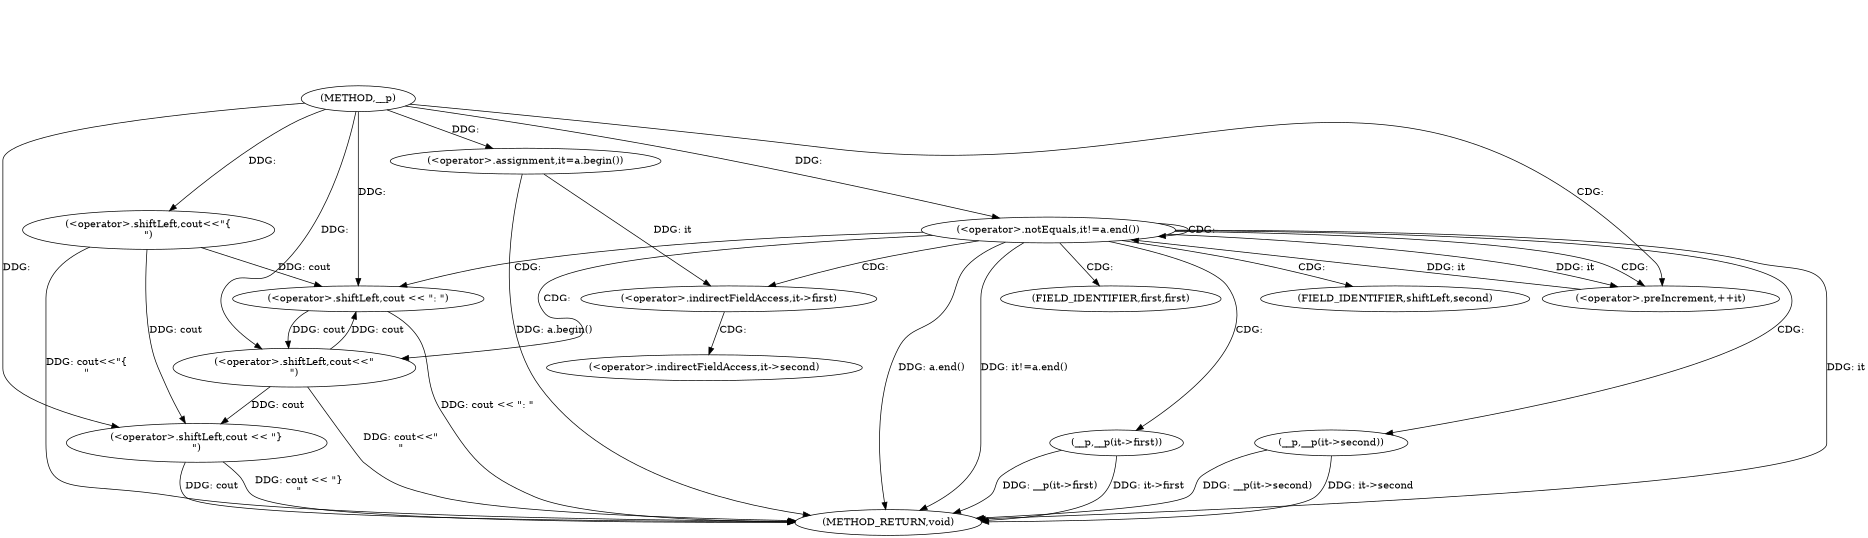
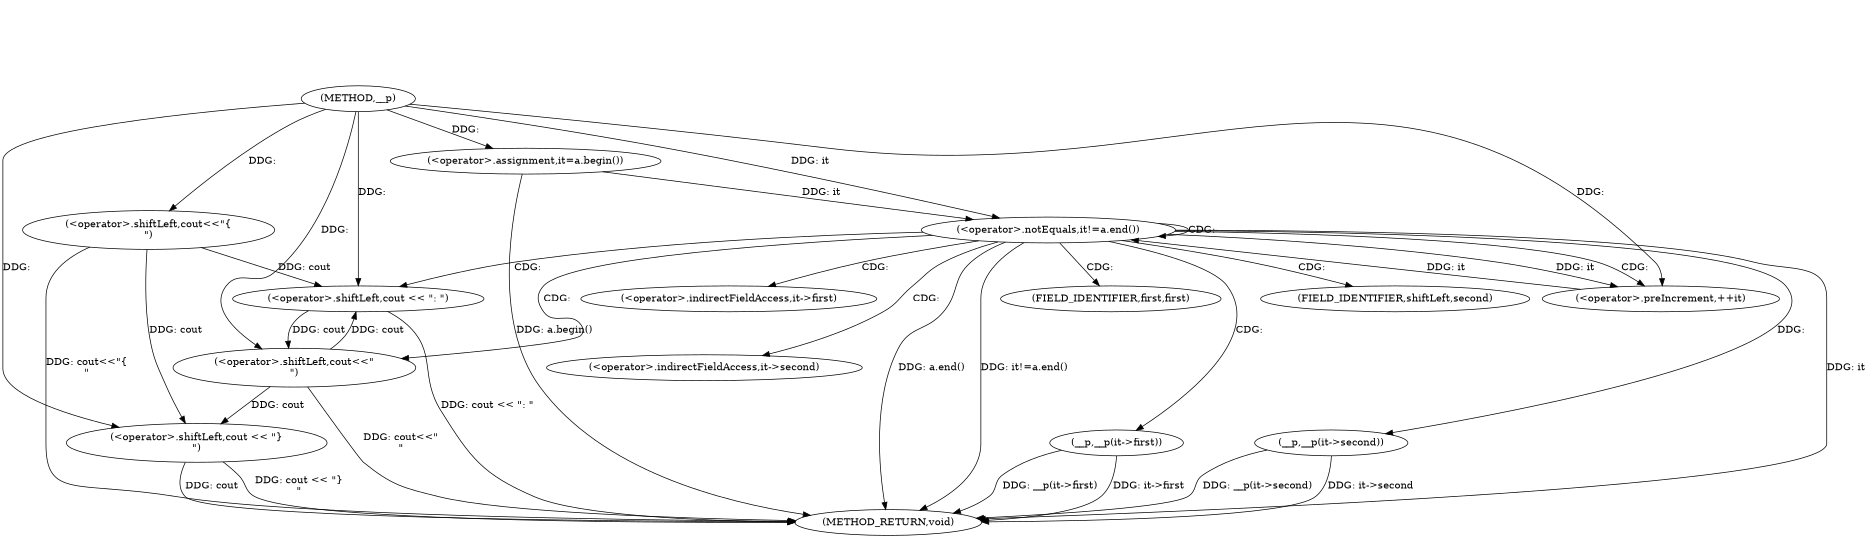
(810, 161) -> (810, 161)
(1592, 192) -> (1592, 192)
(624, 228) -> (784, 195)
(718, 330) -> (889, 308)
(1793, 330) -> (1793, 330)
